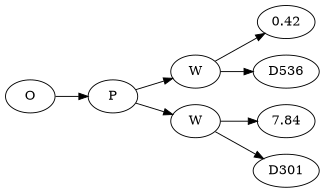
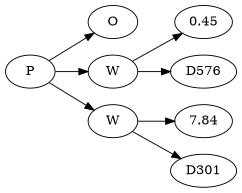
(286, 22) -> (204, 22)
(286, 72) -> (204, 72)
(67, 96) -> (68, 49)
